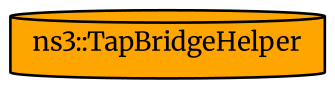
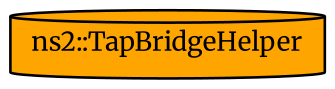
(168, 44) -> (168, 44)
